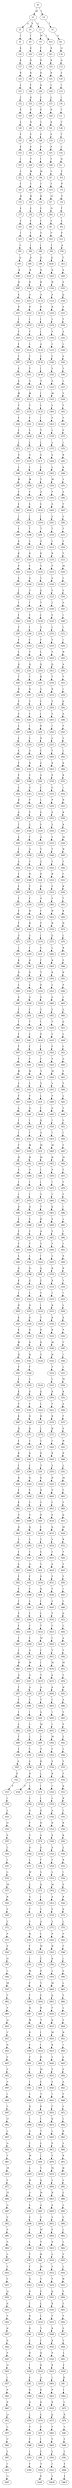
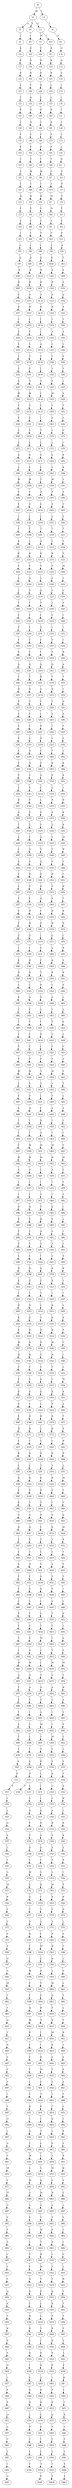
none -> (40, 1373)
